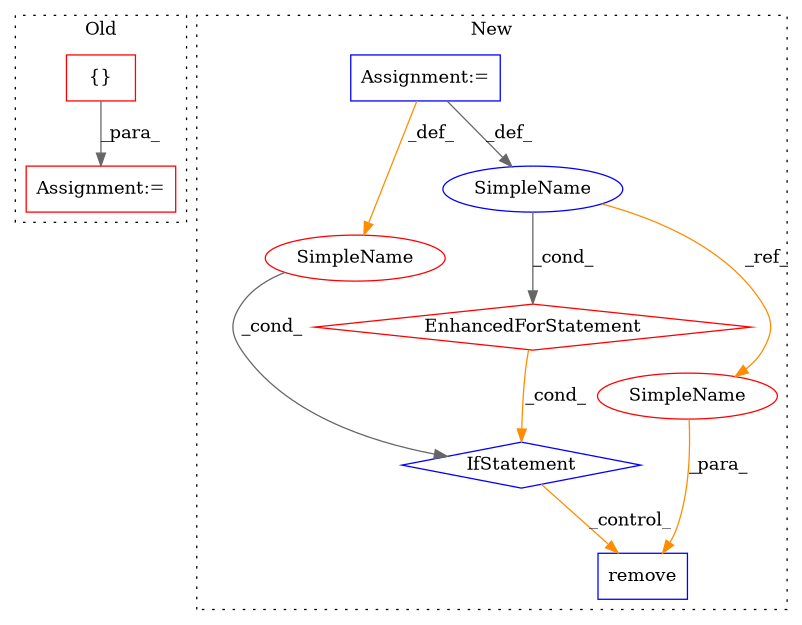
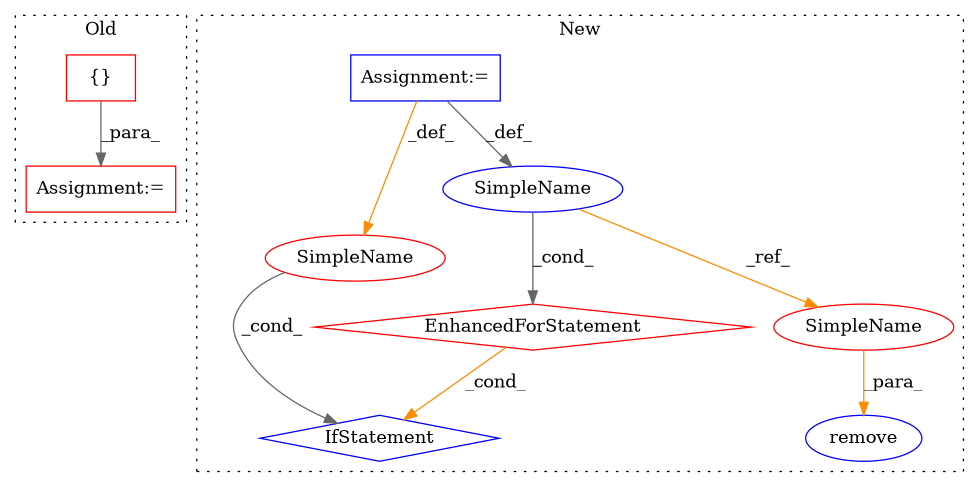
(575, 514) -> none
(643, 576) -> (864, 438)
